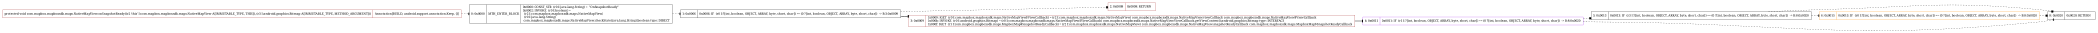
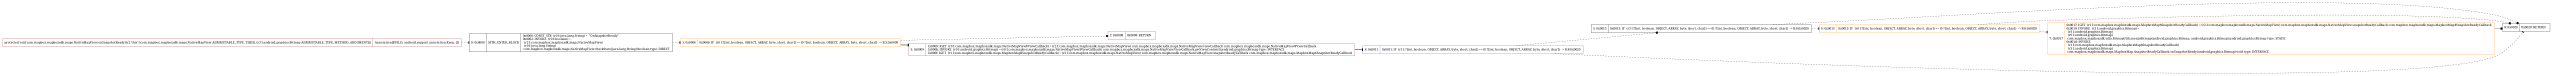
(791, 14) -> (791, 43)
none -> (2271, 39)
